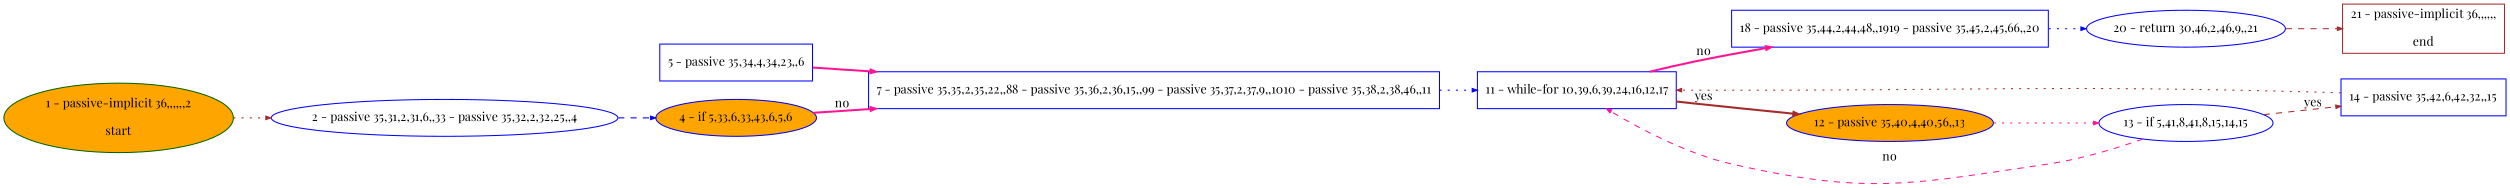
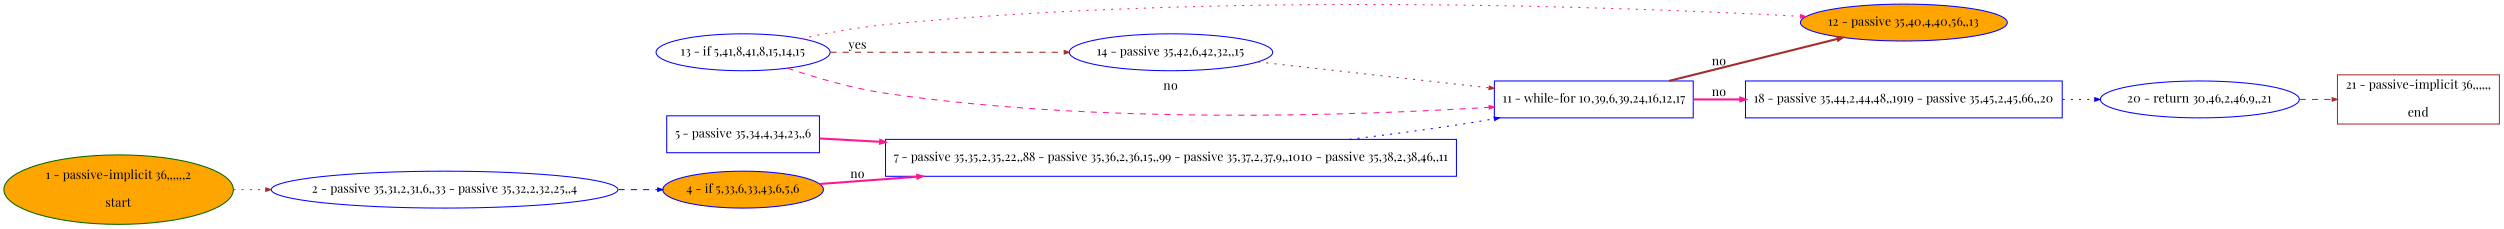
(1704, 97) -> (1719, 62)
(2424, 97) -> (1171, 52)
(2044, 123) -> (1300, 5)
